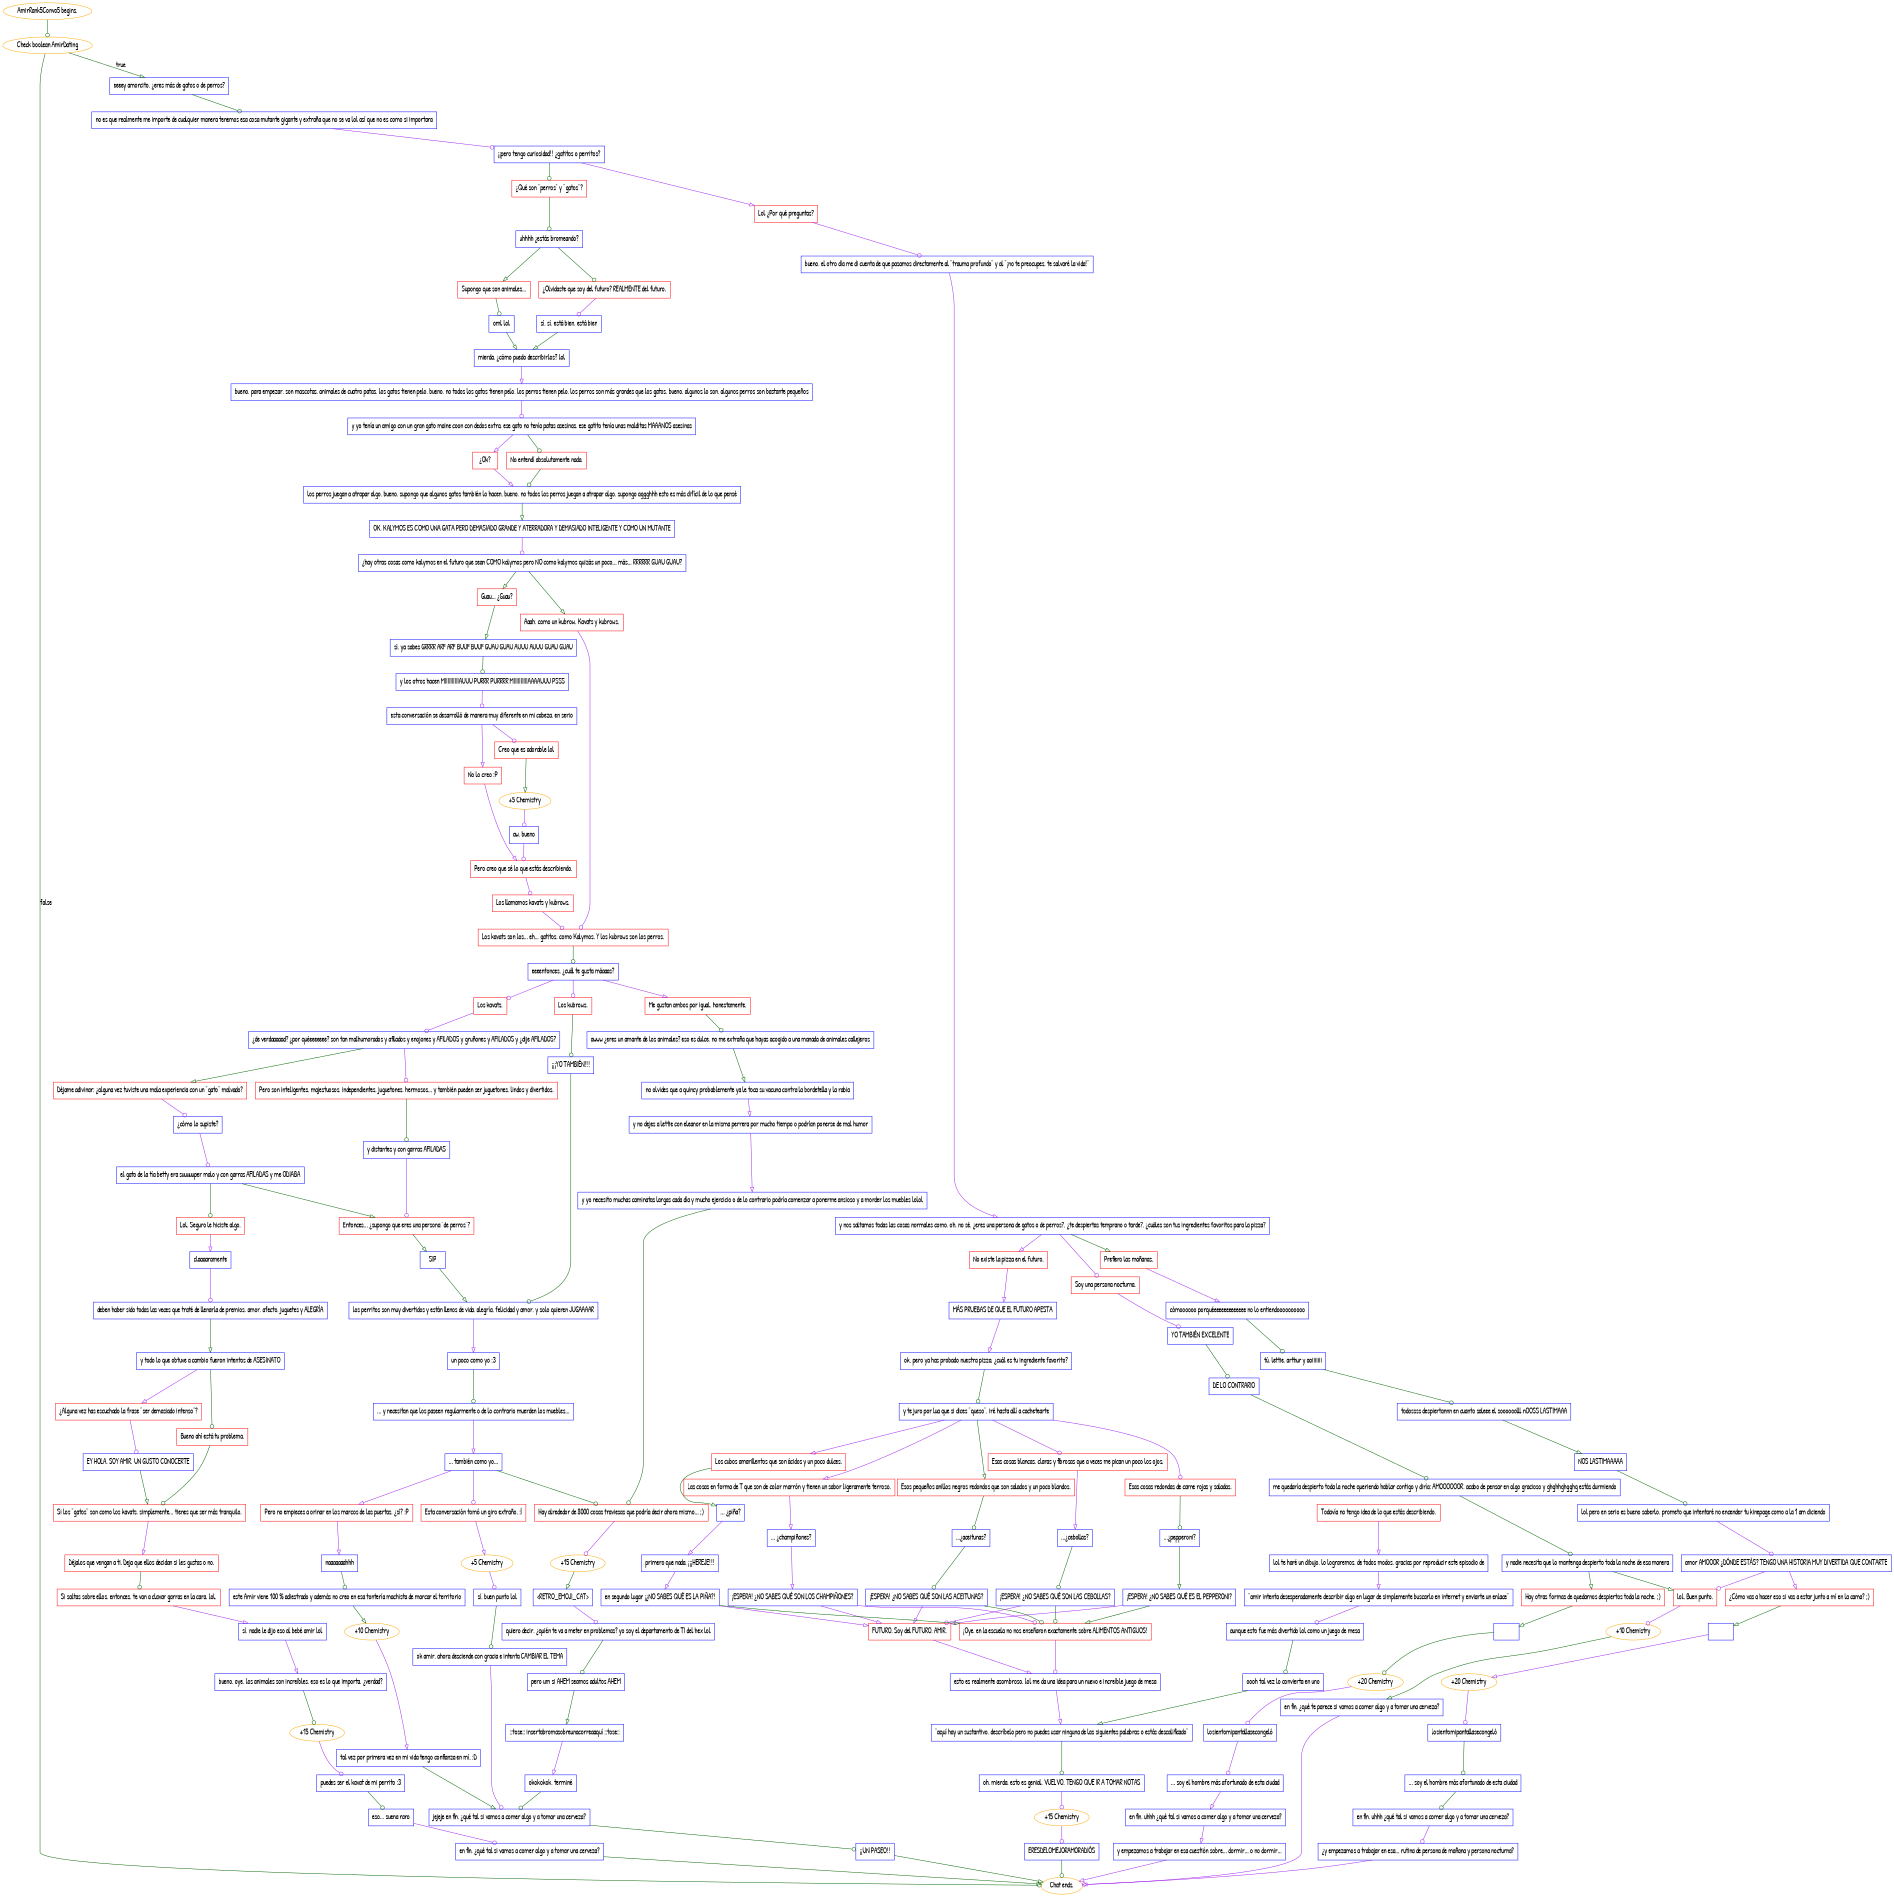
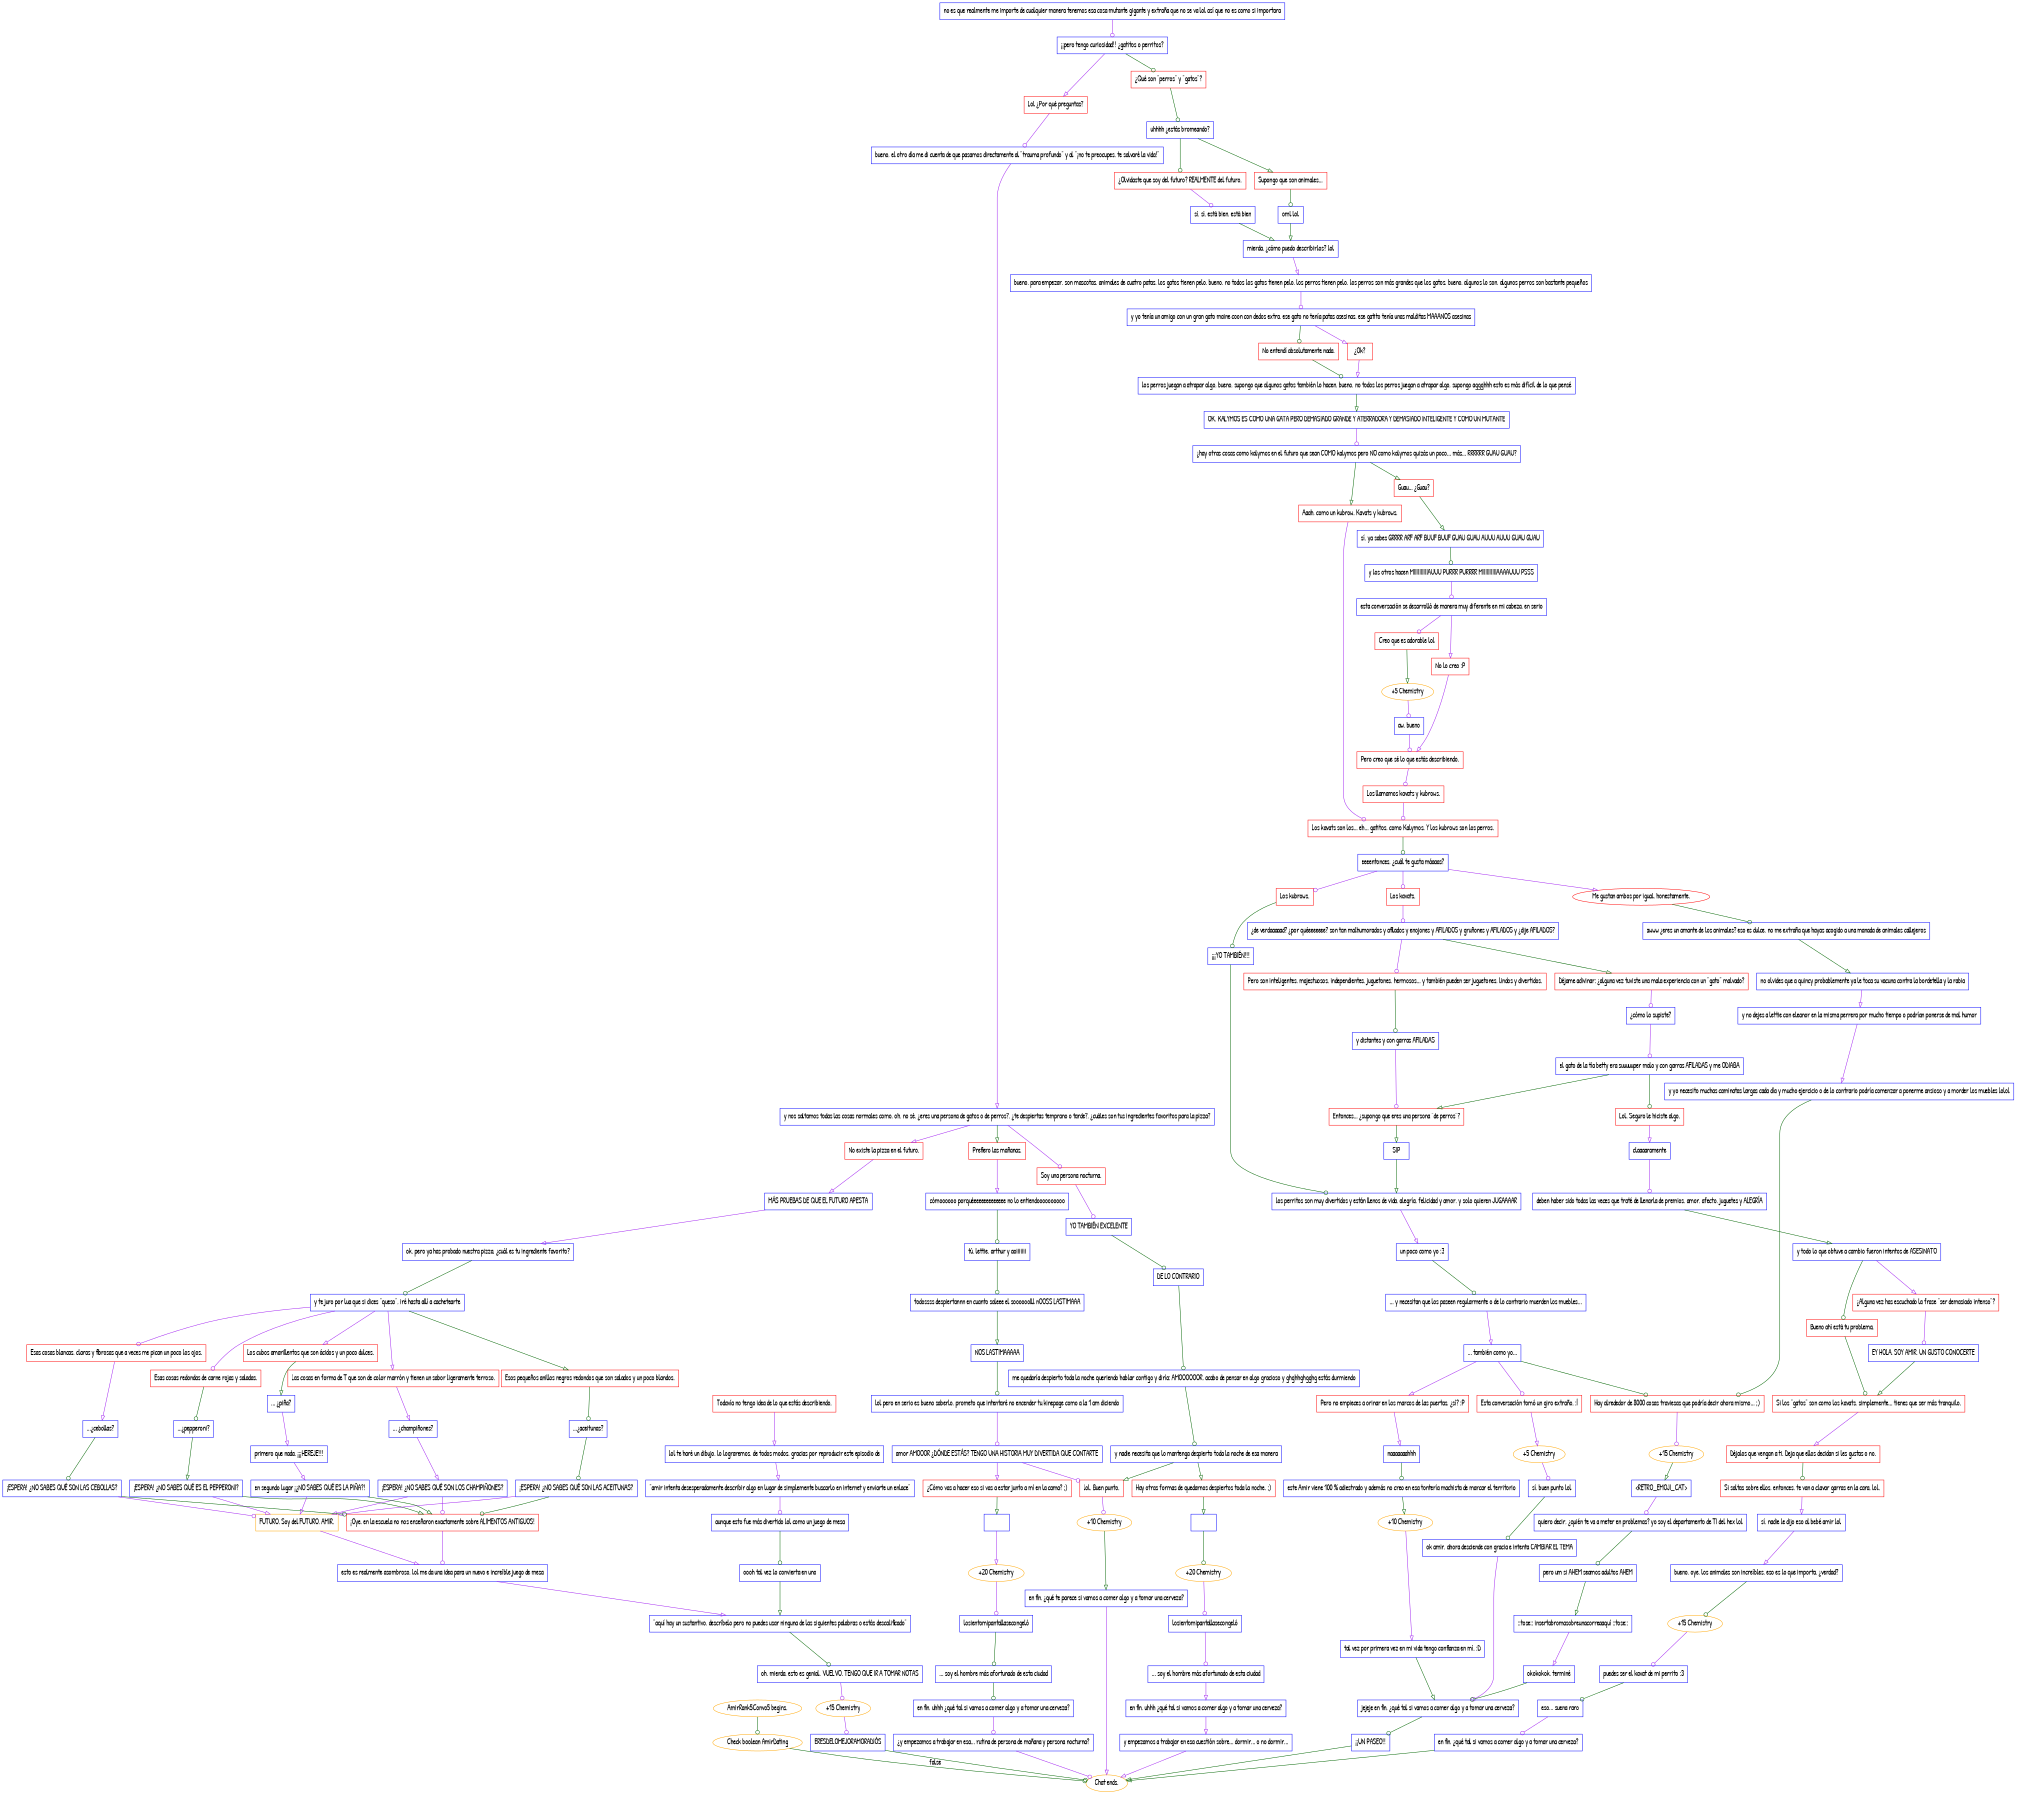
(169, 86) -> none
(698, 1006) -> (1641, 897)
(910, 1632) -> (297, 1523)
